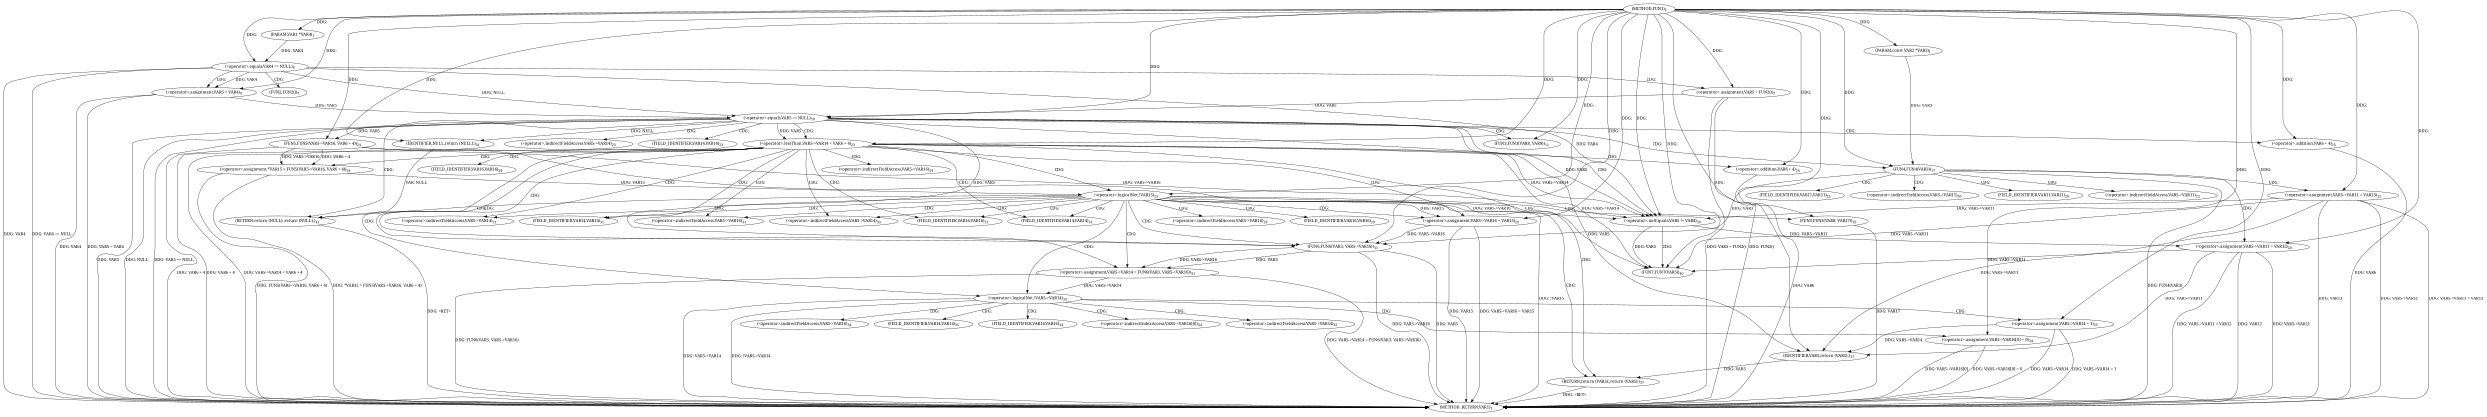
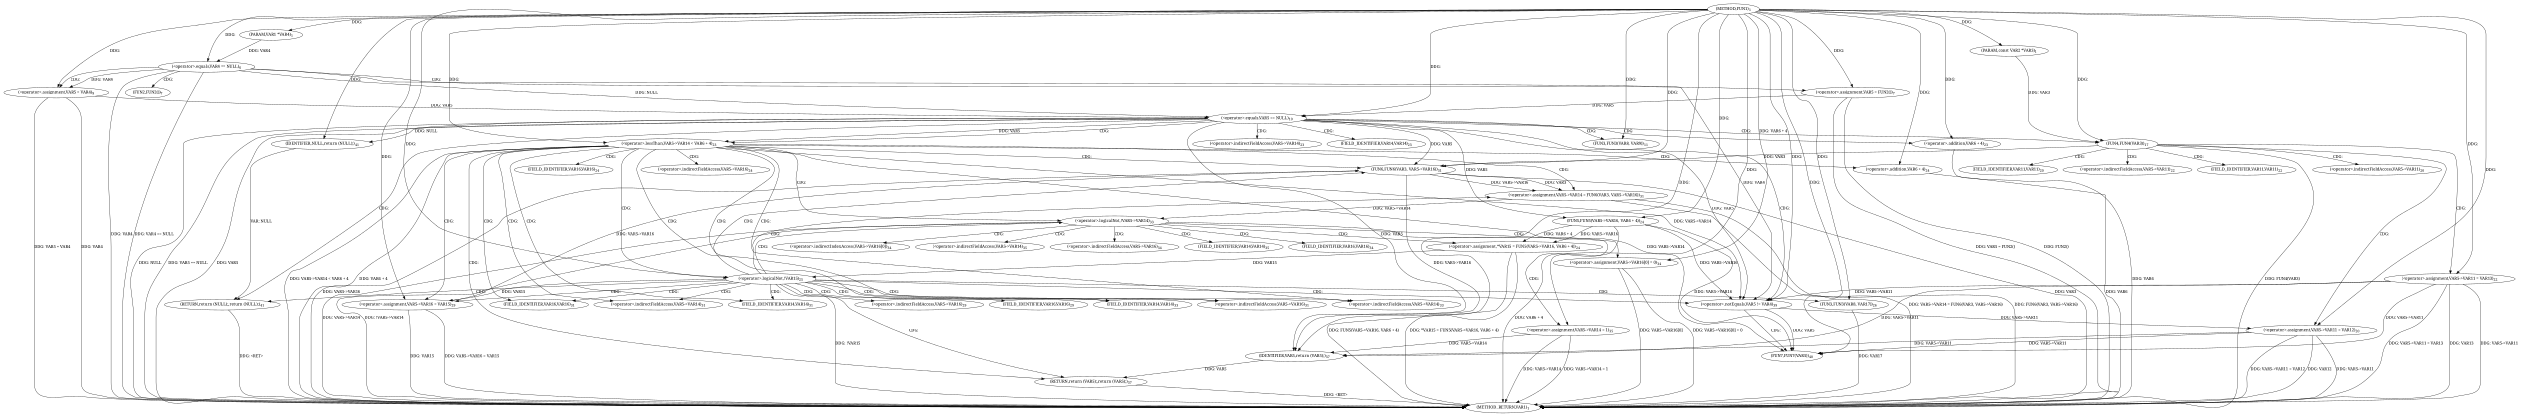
(485, 155) -> (1306, 234)
(2243, 170) -> (1773, 131)
none -> (1472, 310)
